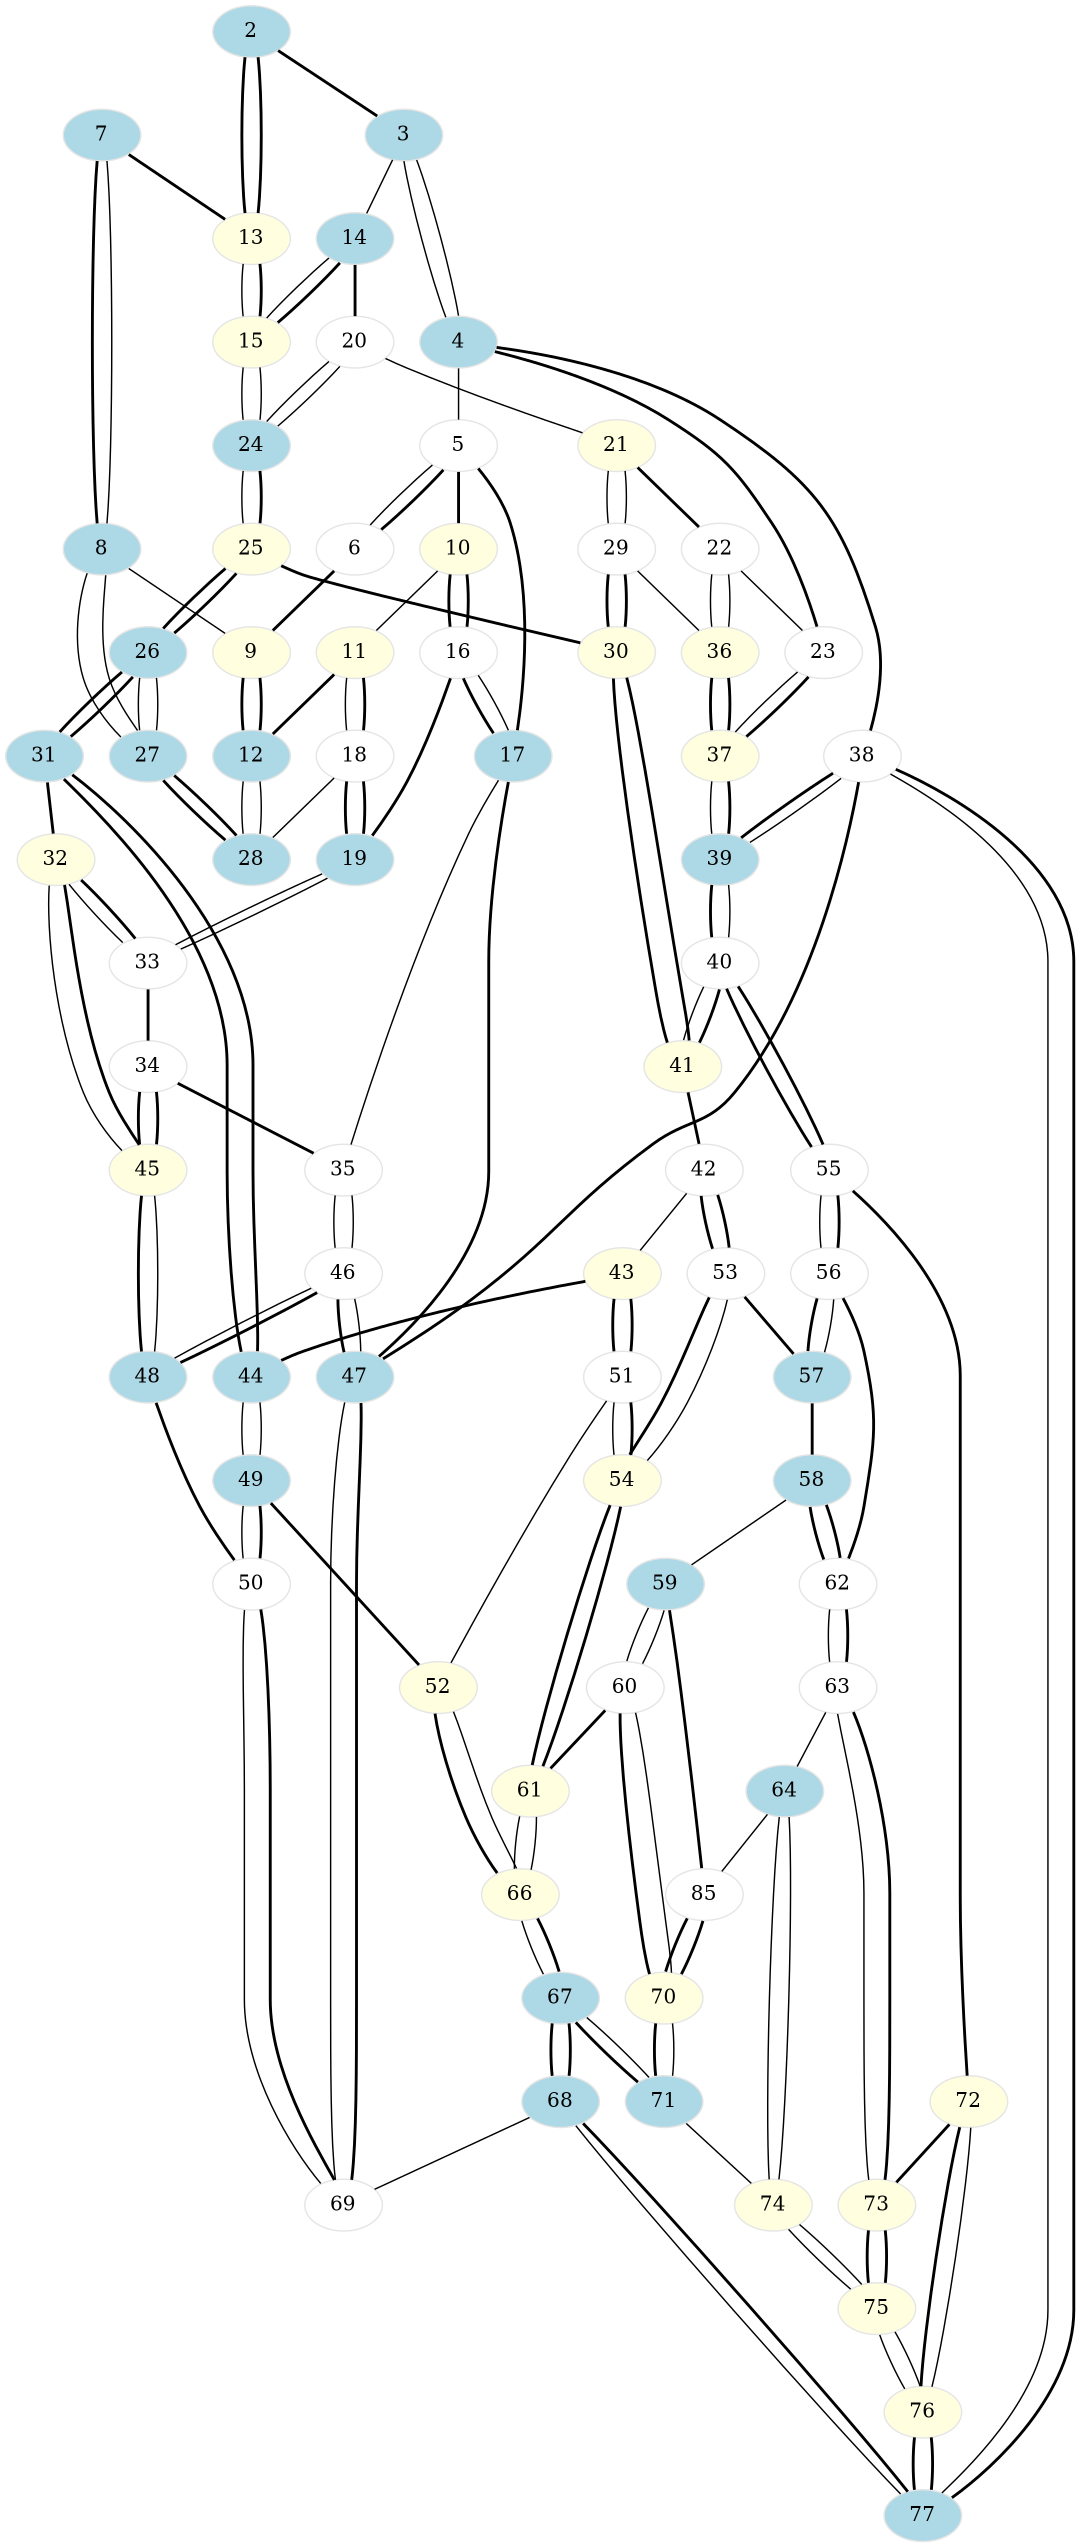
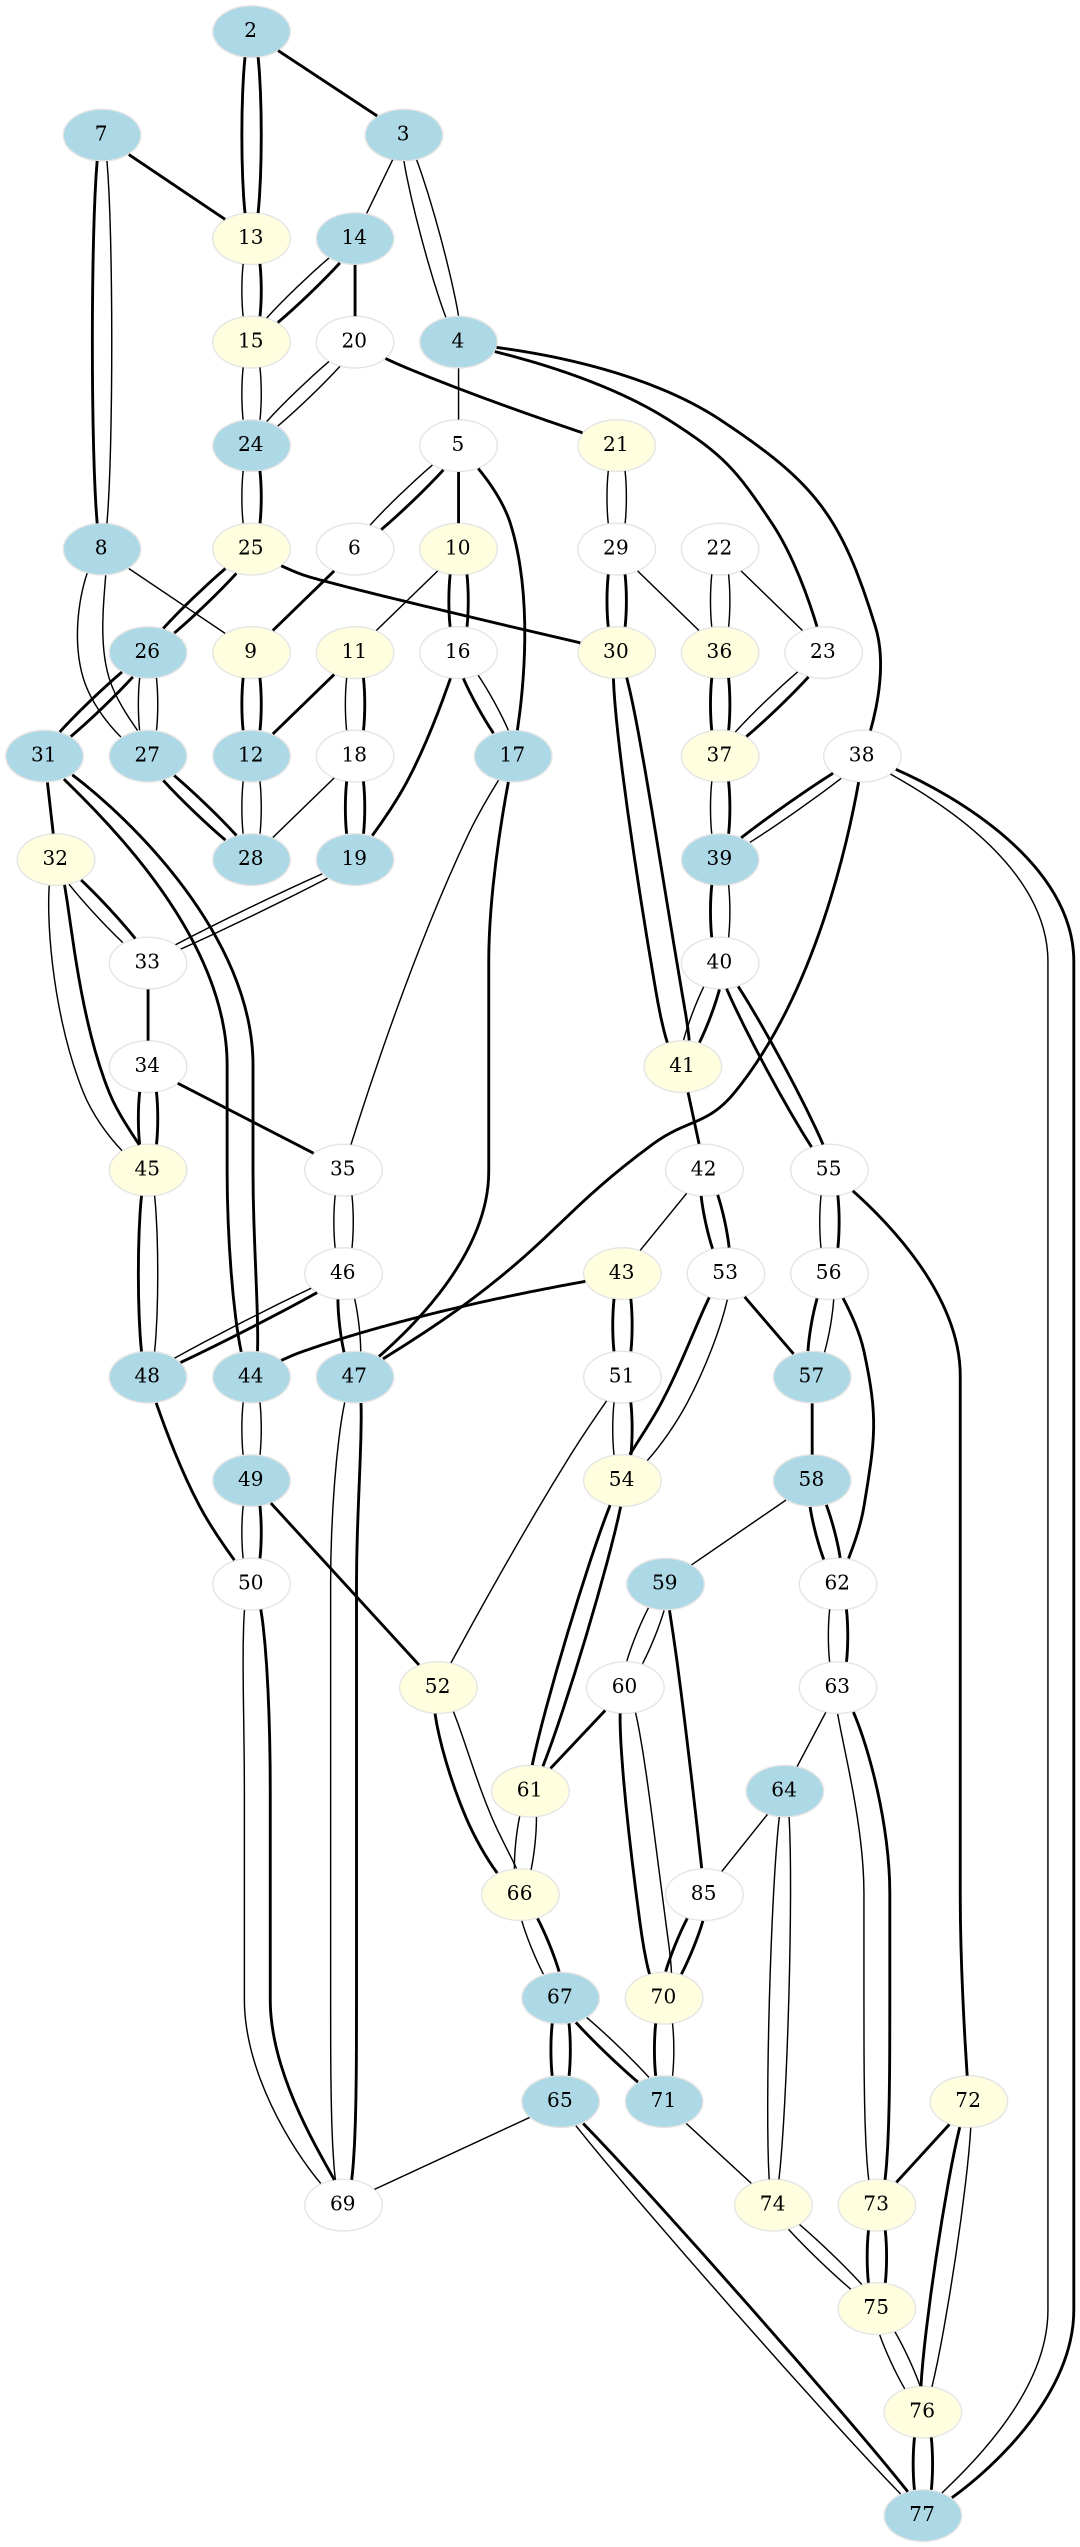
(483, 398) -> (483, 398)
(668, 497) -> none
(561, 2102) -> (561, 2102)
